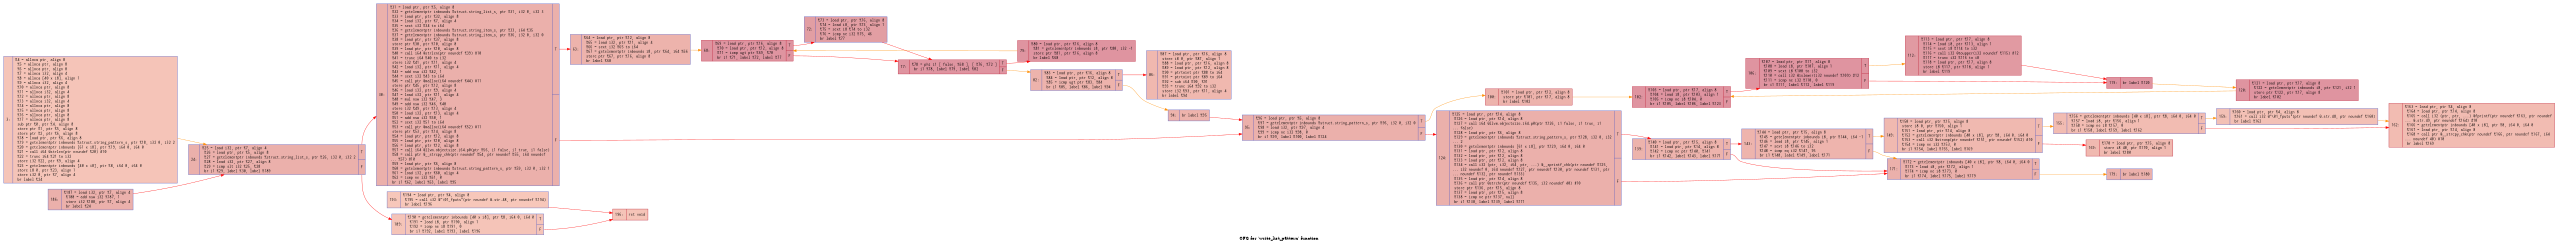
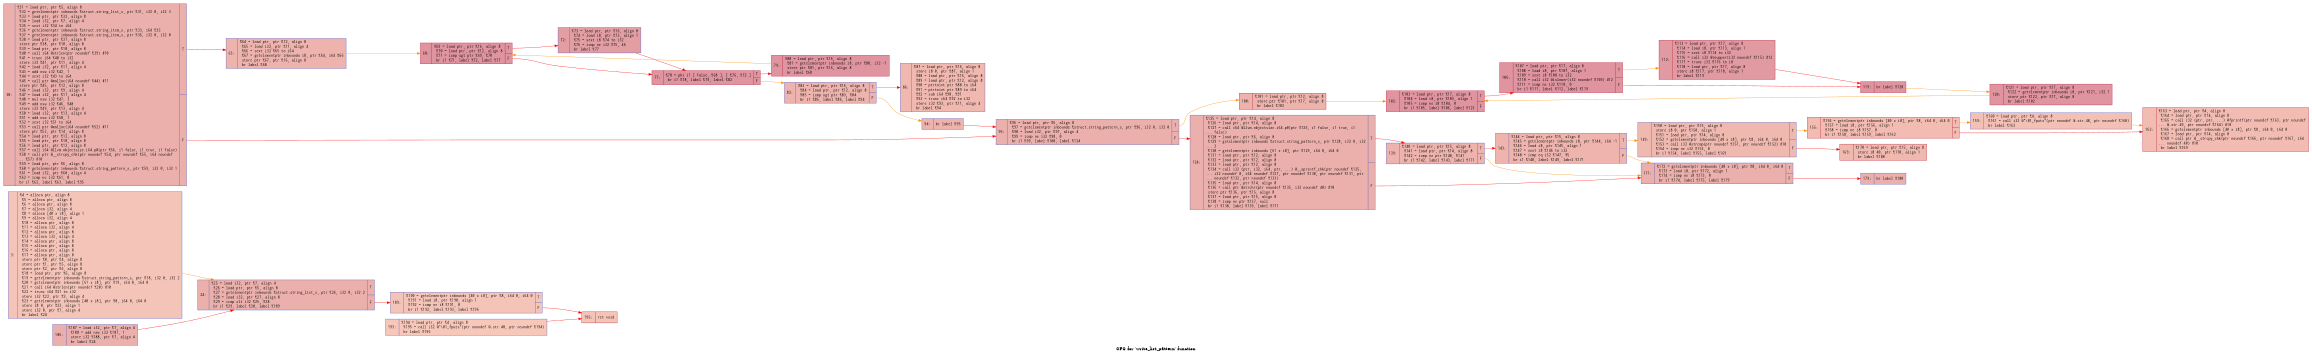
(2129, 123) -> (1883, 128)
(45, 124) -> (51, 260)
(365, 130) -> none
(1806, 170) -> (1559, 174)
(2072, 174) -> (1825, 179)
